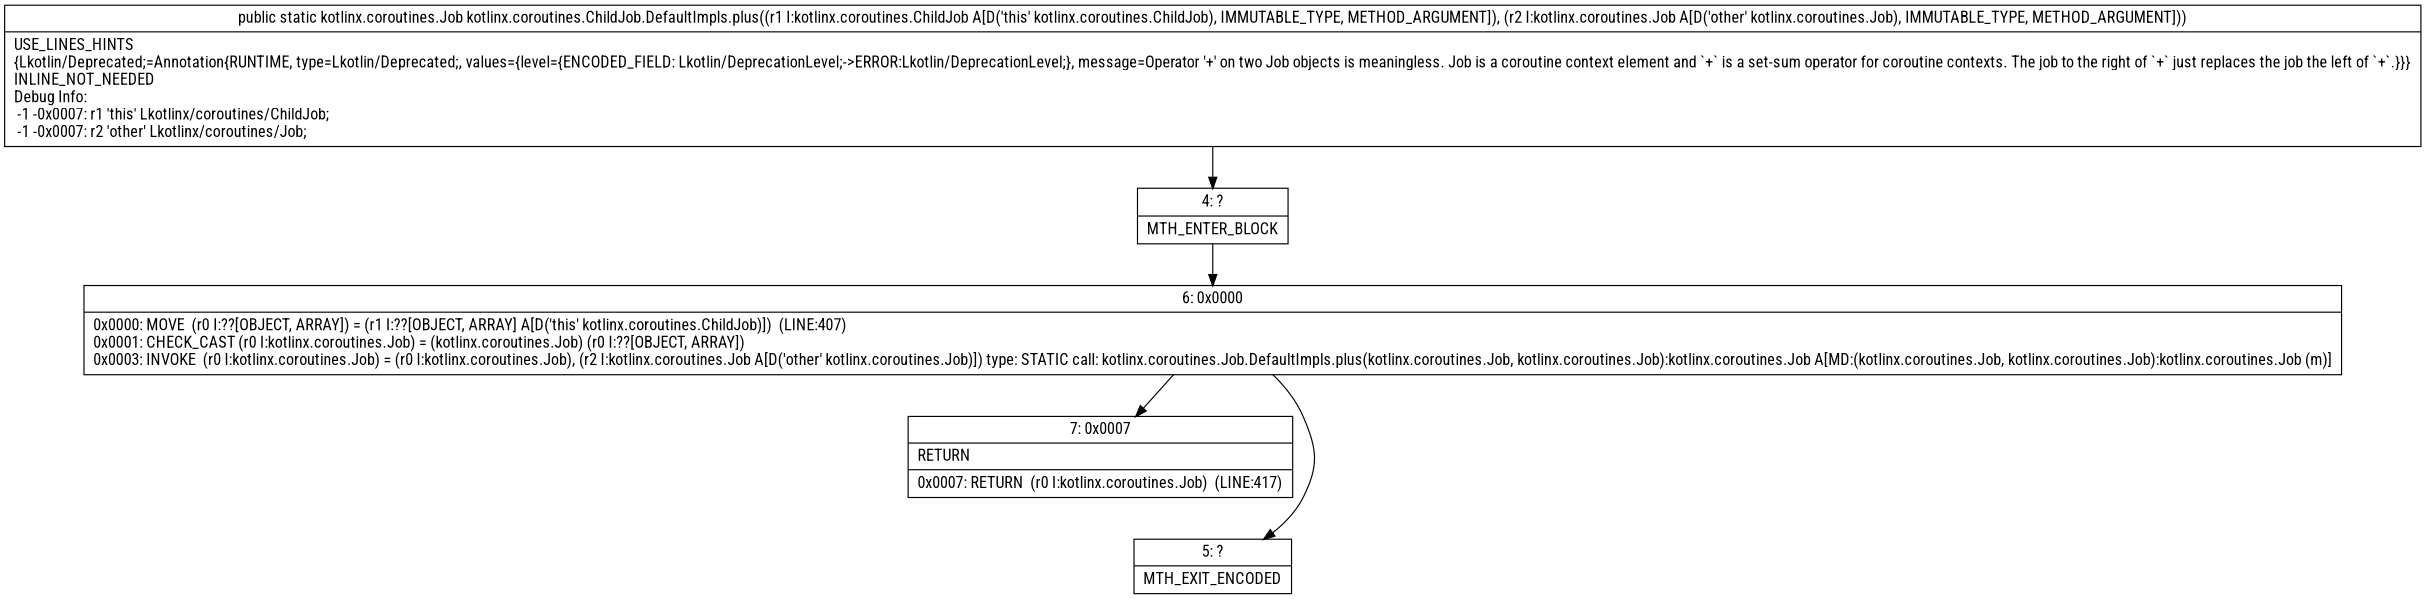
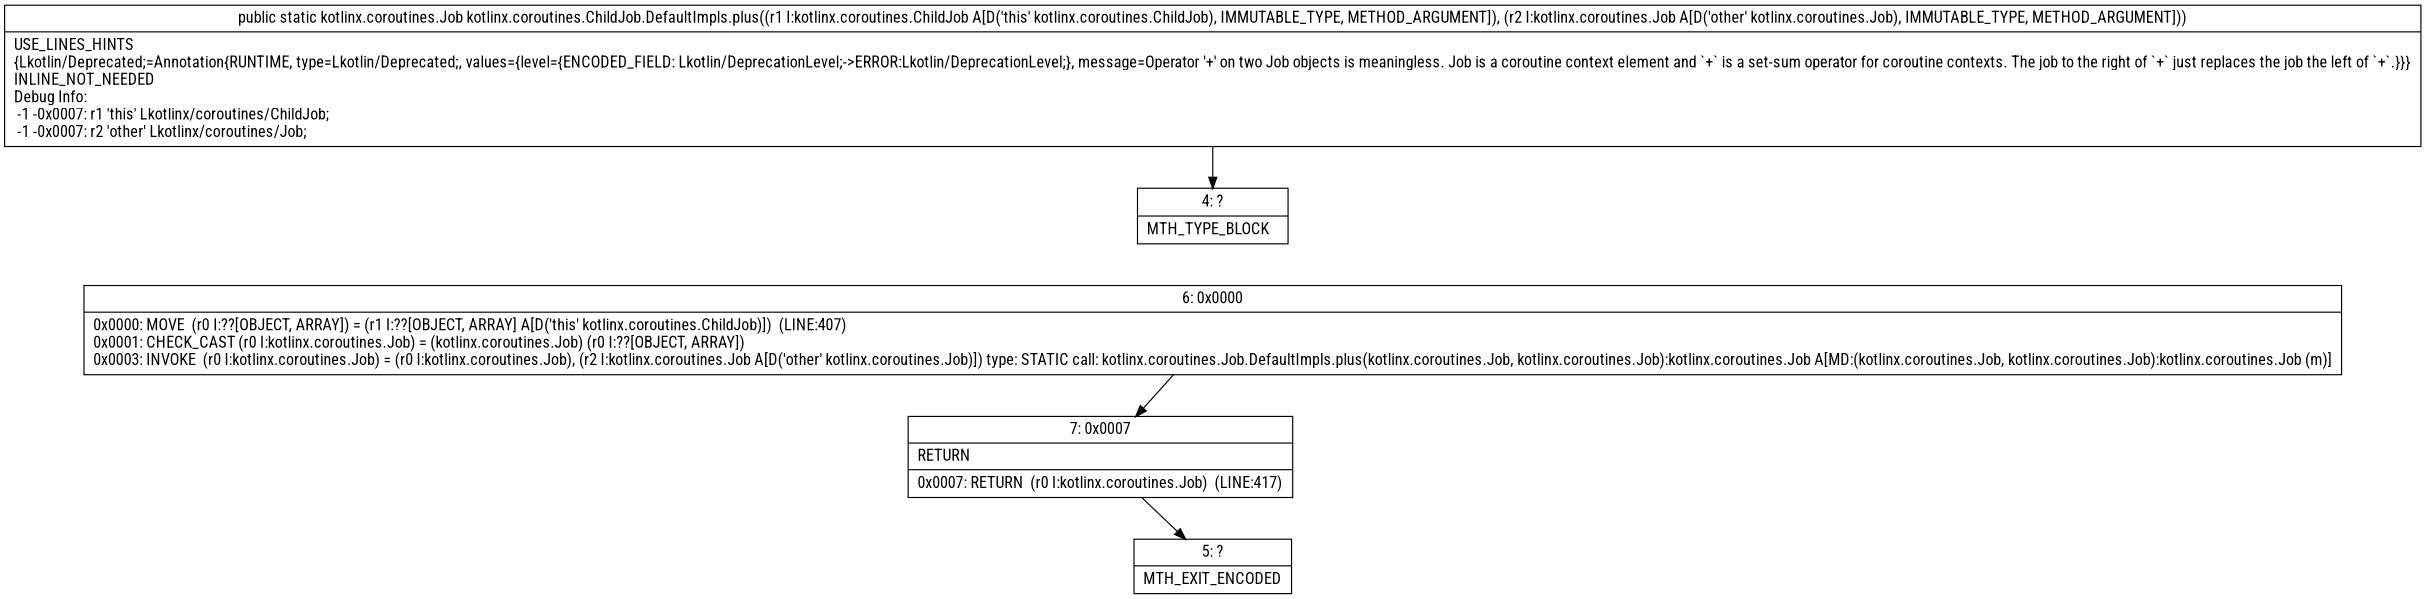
(1213, 229) -> (1208, 229)
(1213, 259) -> none
(1314, 454) -> (1159, 514)
